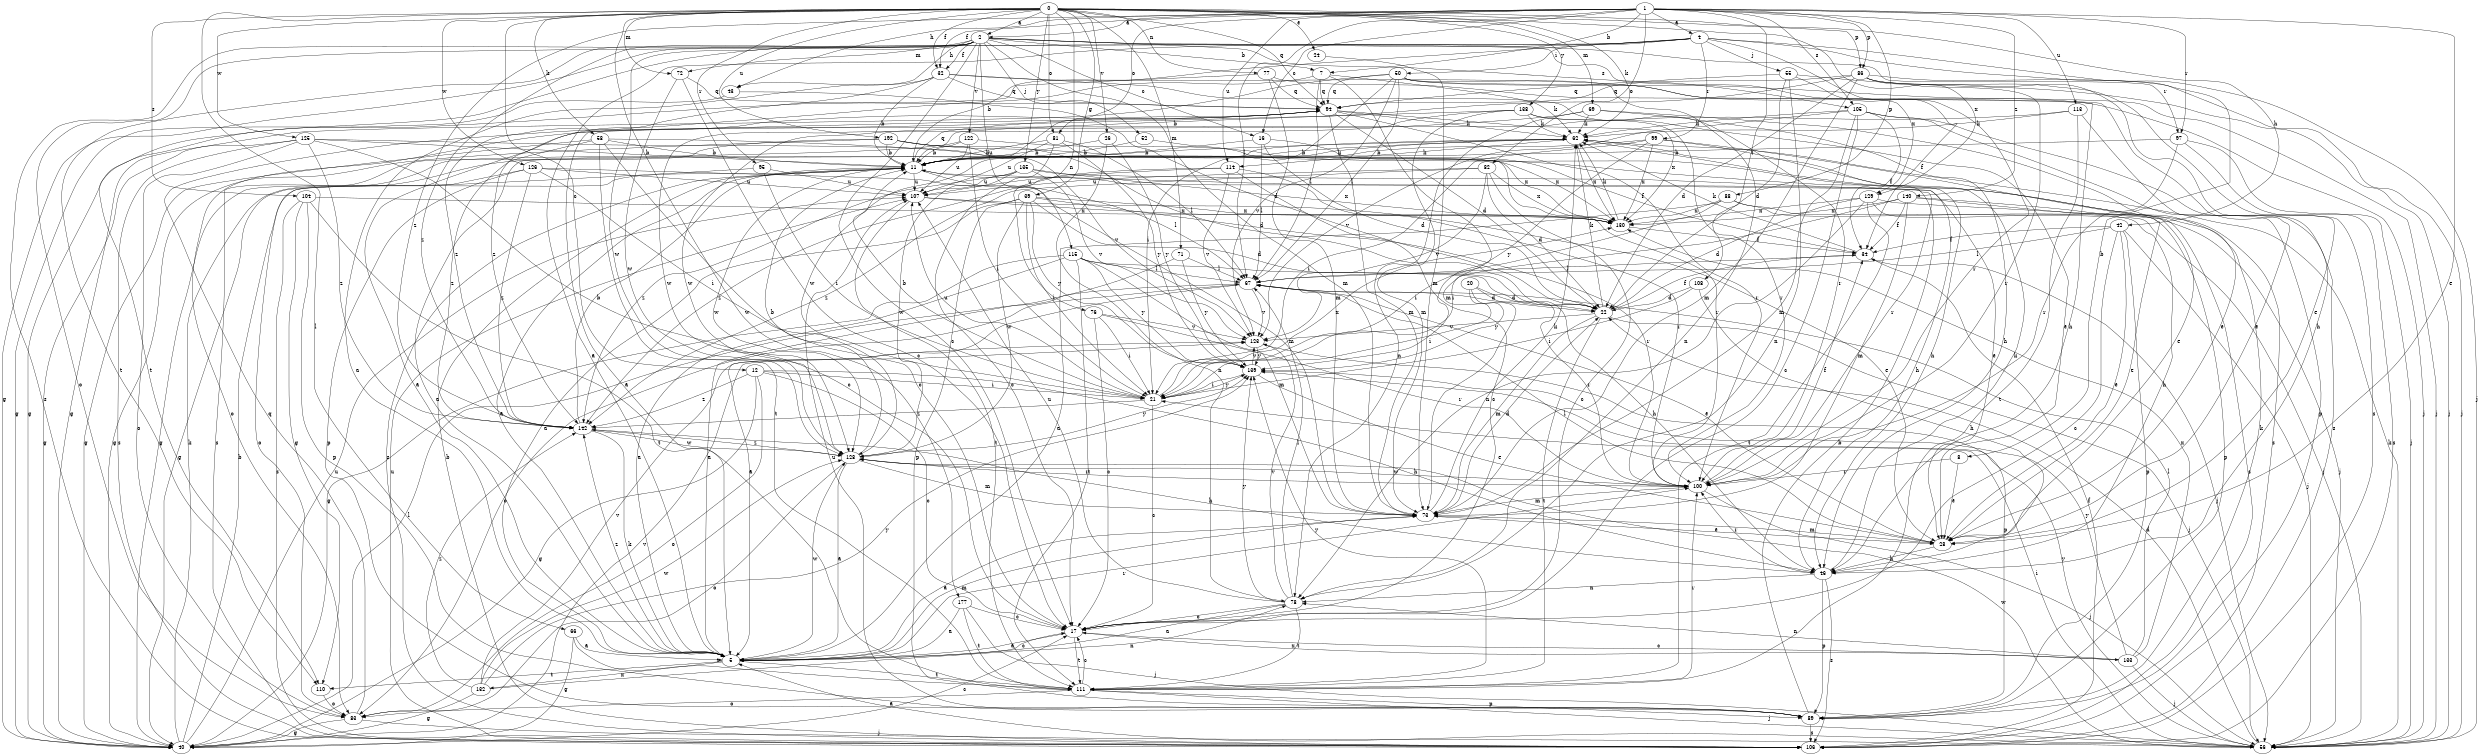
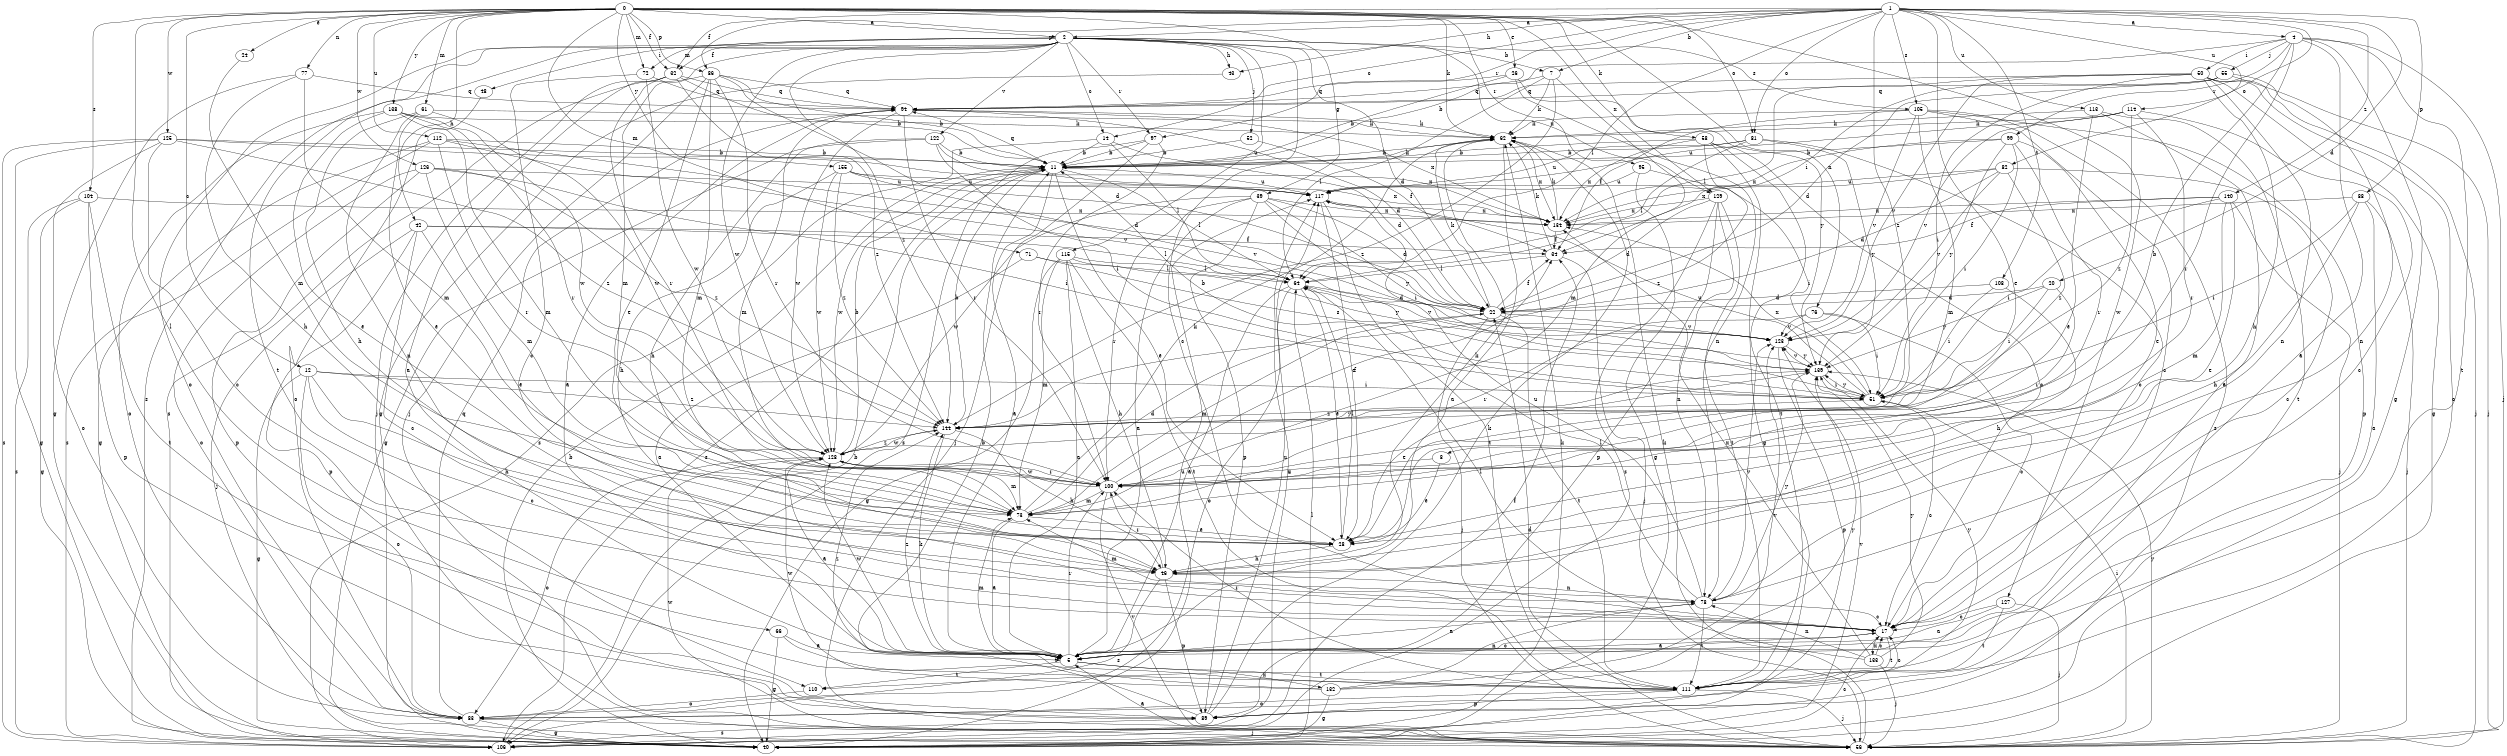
none -> (2367, 25)
(1201, 30) -> (1212, 101)
(1102, 74) -> (1513, 38)
none -> (484, 92)
(1592, 110) -> (424, 110)
(888, 139) -> (437, 139)
(1262, 139) -> (1106, 139)
(1405, 153) -> (1819, 128)
(1024, 168) -> (843, 168)
(1922, 168) -> (1806, 168)
(1235, 188) -> (1319, 96)
(915, 197) -> (1319, 197)
(1620, 226) -> (1557, 226)
(1248, 284) -> (1297, 284)
(1206, 313) -> (1338, 313)
(1153, 400) -> (1872, 400)
(583, 429) -> (946, 429)
(295, 448) -> (135, 716)
(1686, 525) -> (1356, 588)
(962, 603) -> (2006, 603)
(2090, 617) -> (1133, 617)
none -> (1818, 685)
